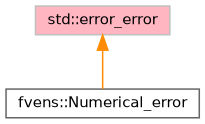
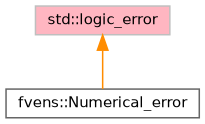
(103, 20) -> (103, 20)
